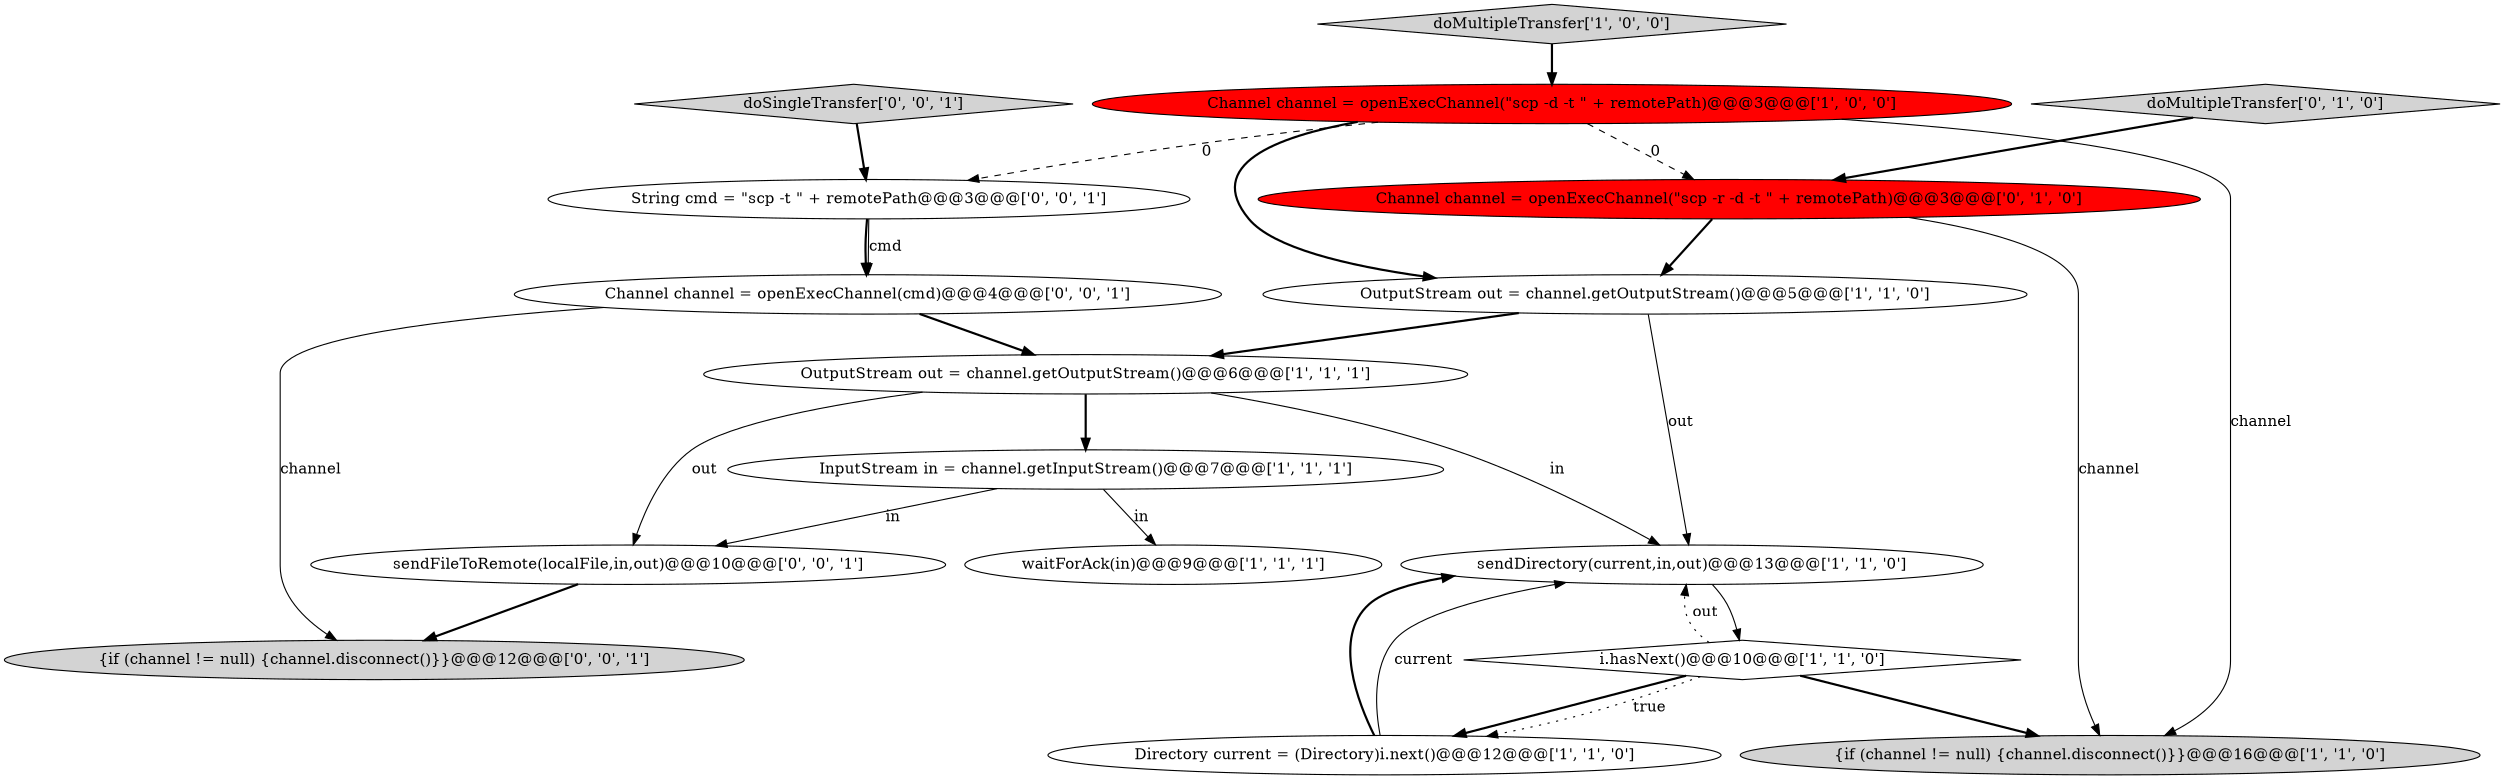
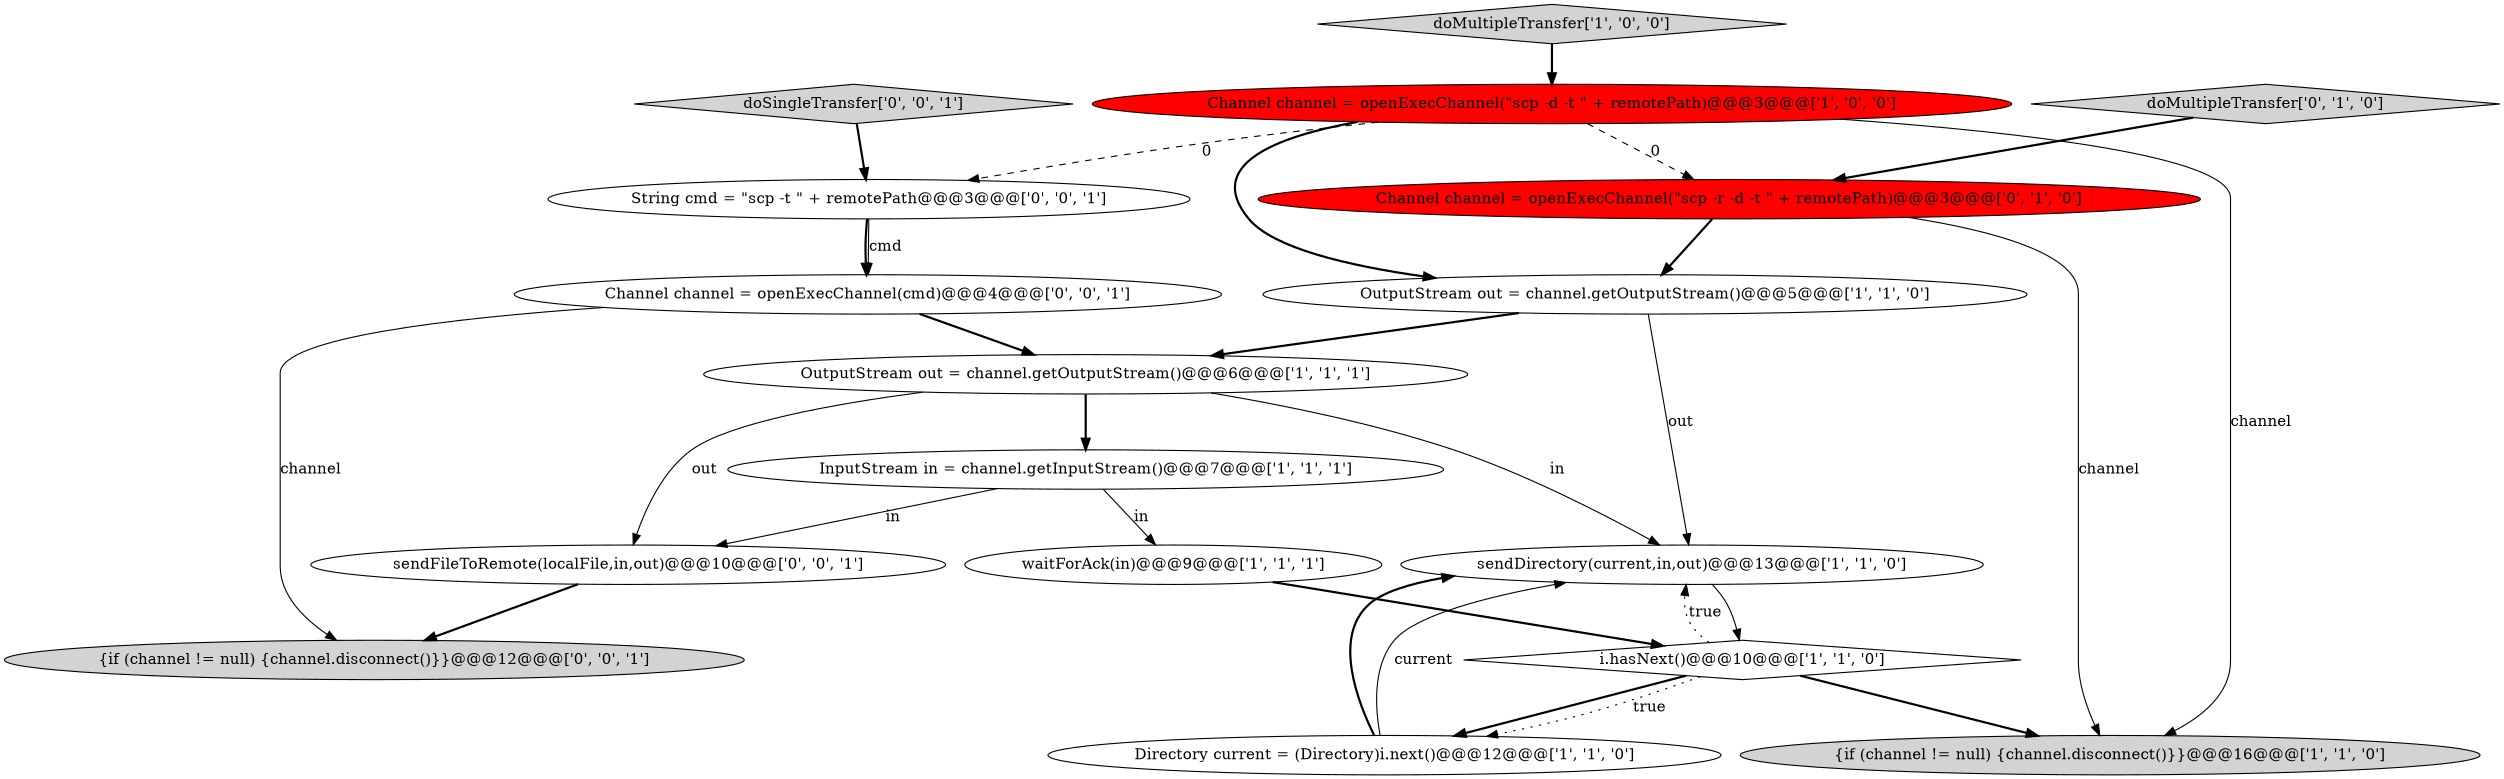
(1706, 612) -> (1706, 612)
none -> (1462, 613)
